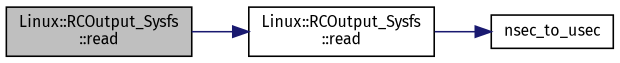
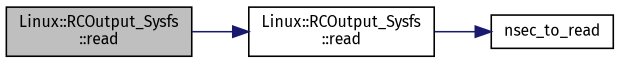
(552, 32) -> (552, 32)
